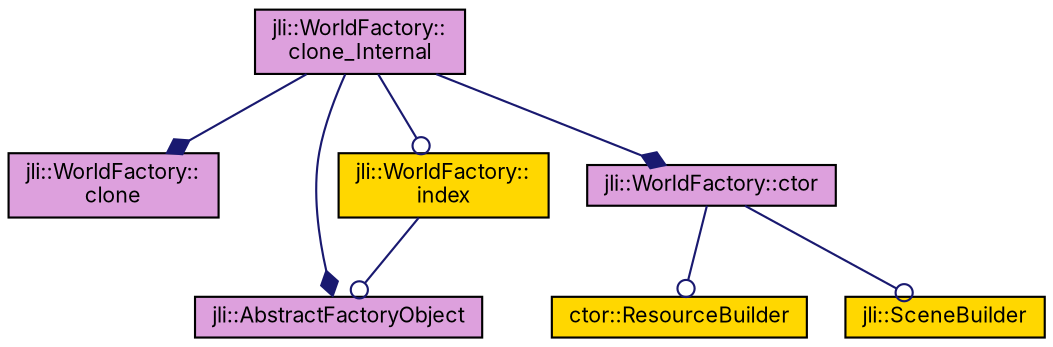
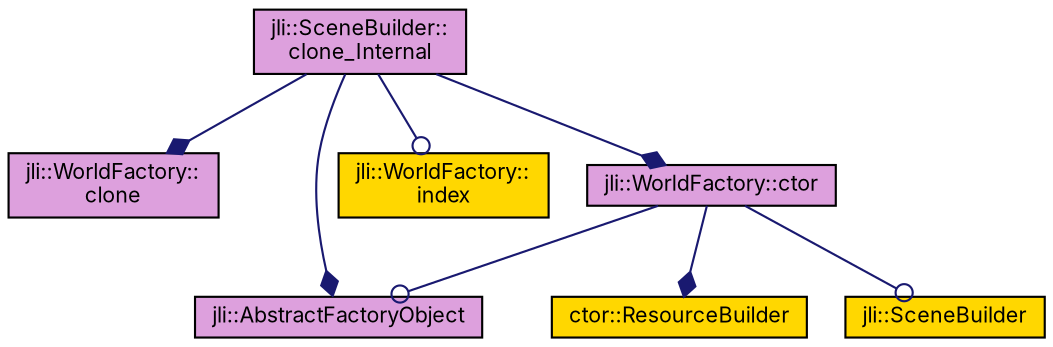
(360, 42) -> (360, 42)
(698, 243) -> (699, 239)
(392, 250) -> (533, 248)
